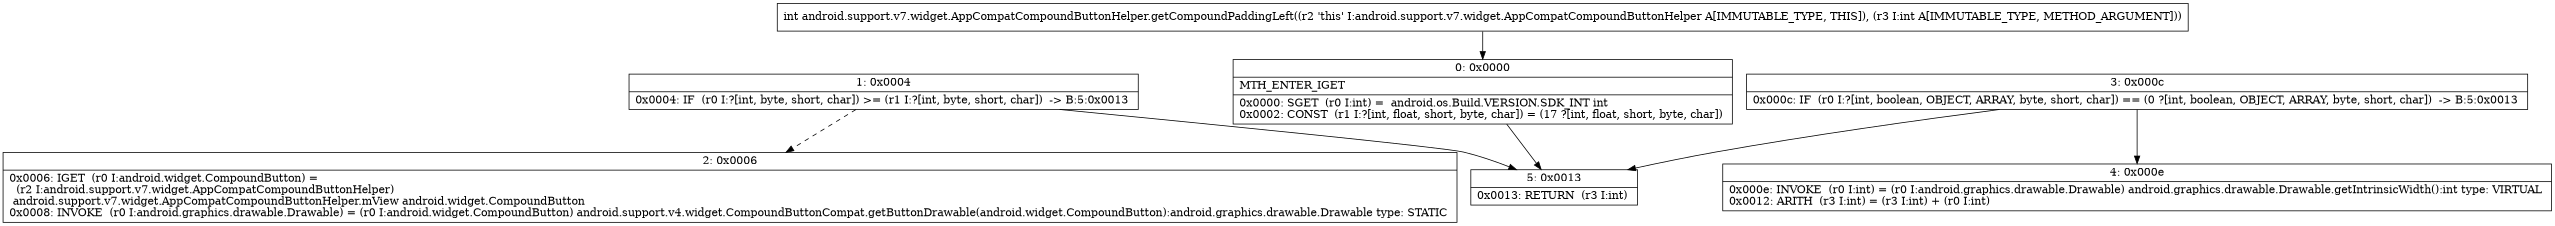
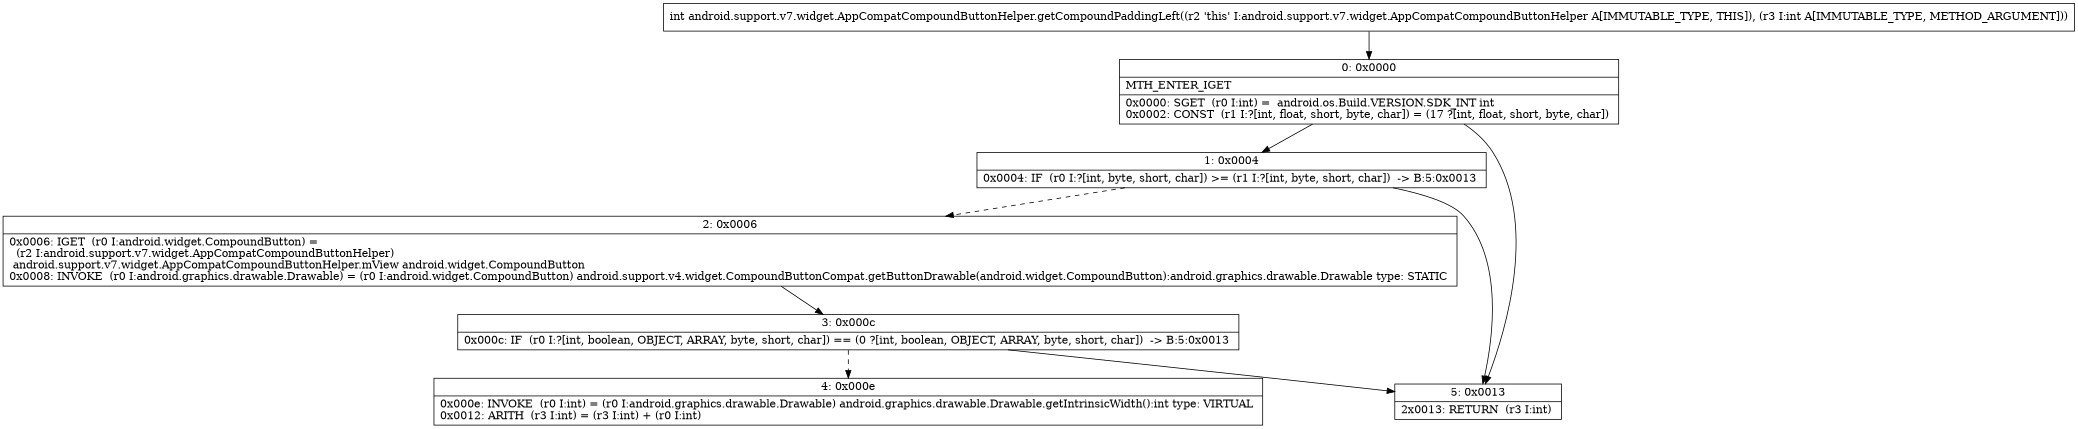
(2137, 133) -> (848, 360)
none -> (1291, 136)
(1554, 196) -> (1478, 410)
none -> (799, 298)
